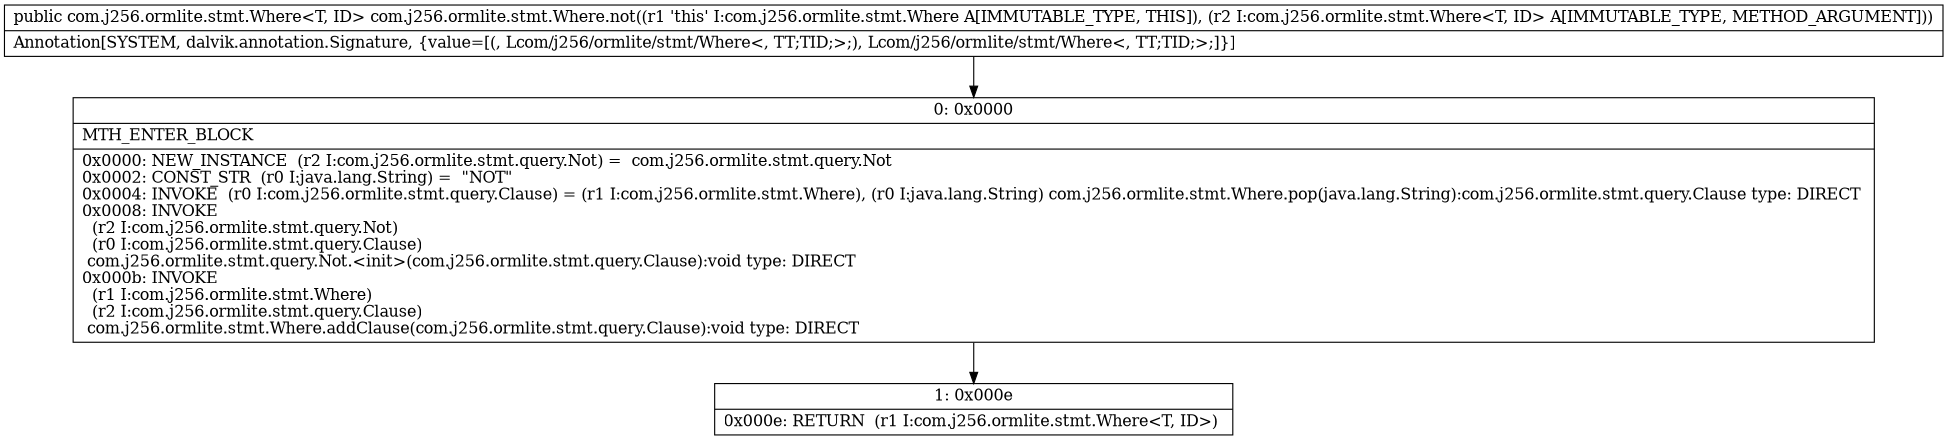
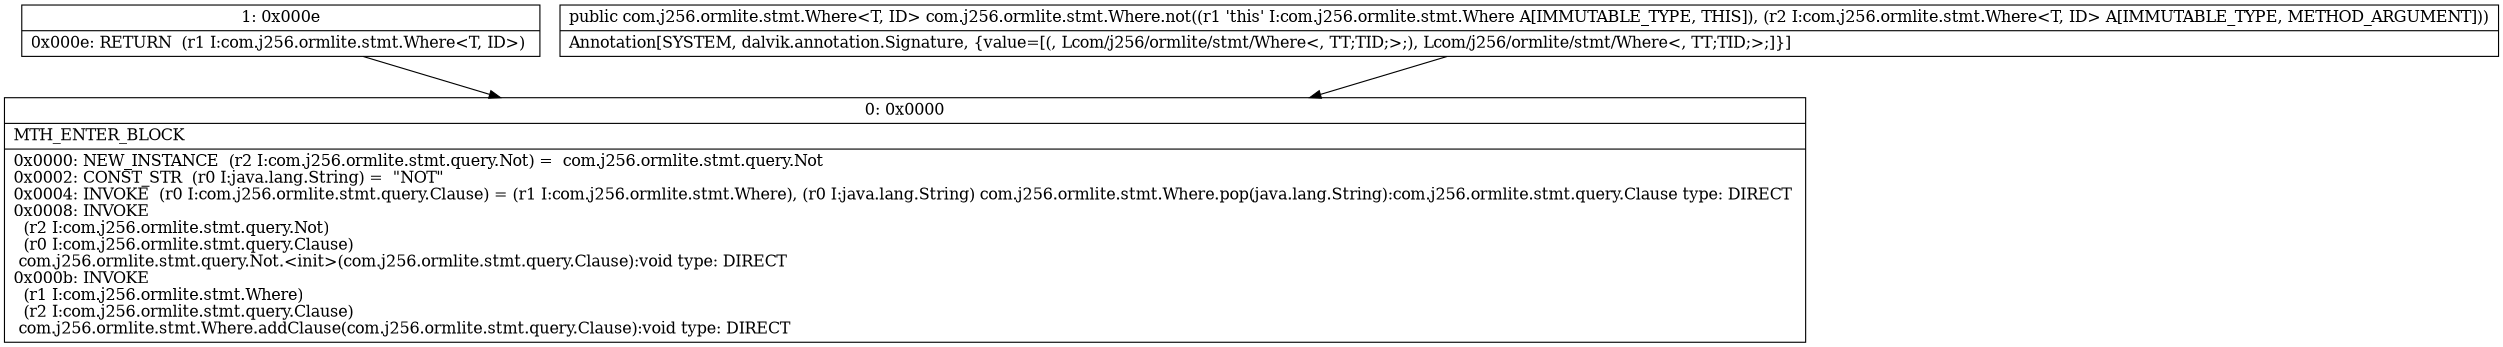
(974, 357) -> (426, 75)
